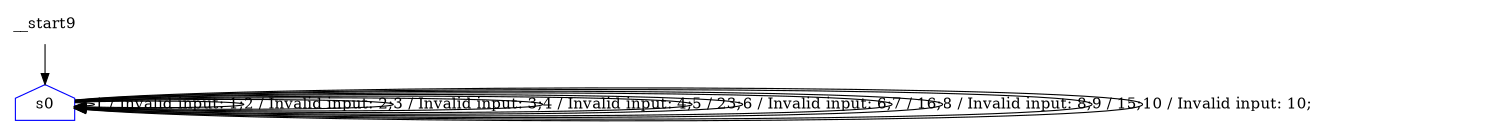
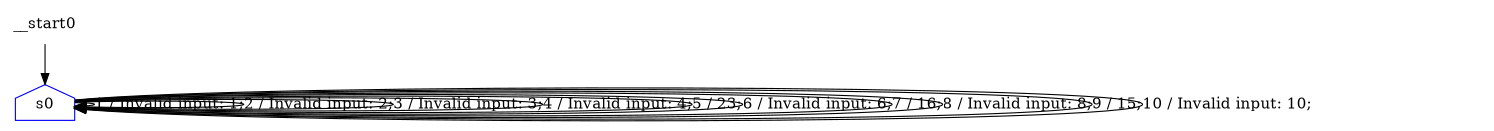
(45, 24) -> (45, 24)
